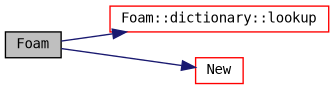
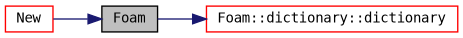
(219, 19) -> (332, 19)
(122, 57) -> (71, 19)
